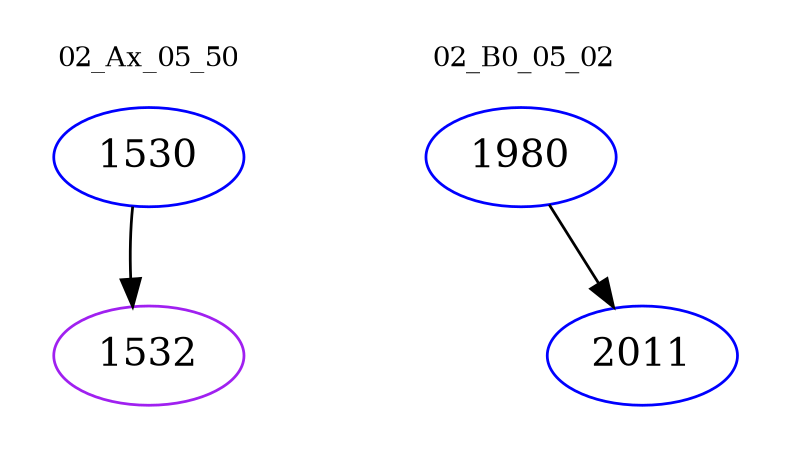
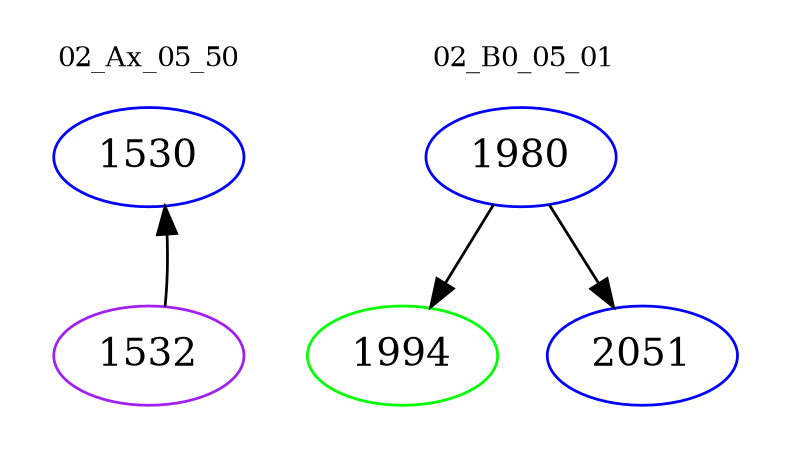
(524, 59) -> (524, 59)
(130, 243) -> (167, 271)
none -> (403, 356)
(642, 356) -> (642, 356)
